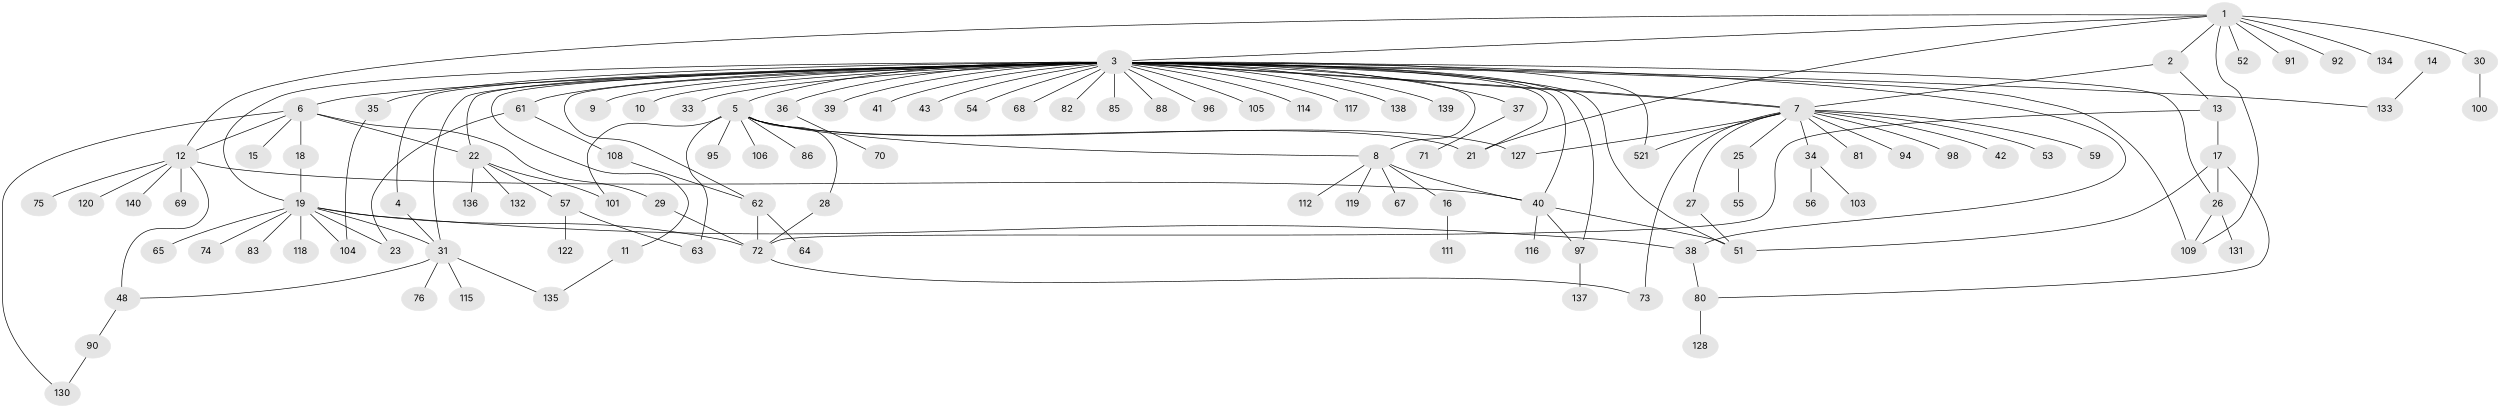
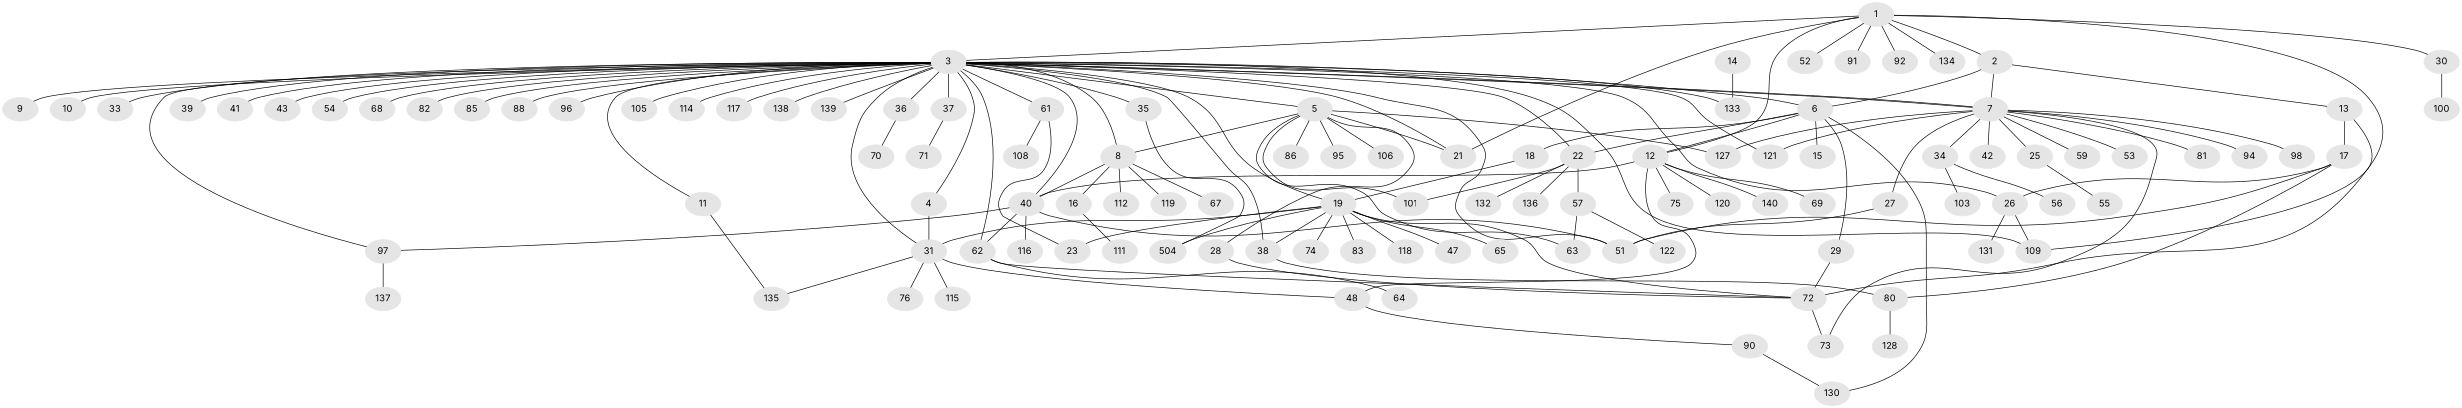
none -> (1908, 91)
(1641, 157) -> (1770, 157)
(684, 180) -> (1006, 224)
(348, 251) -> (1168, 251)
none -> (1453, 251)
